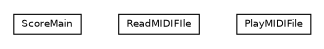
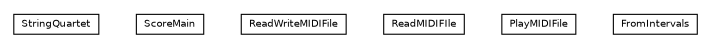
none -> (56, 24)
none -> (293, 24)
none -> (655, 24)
